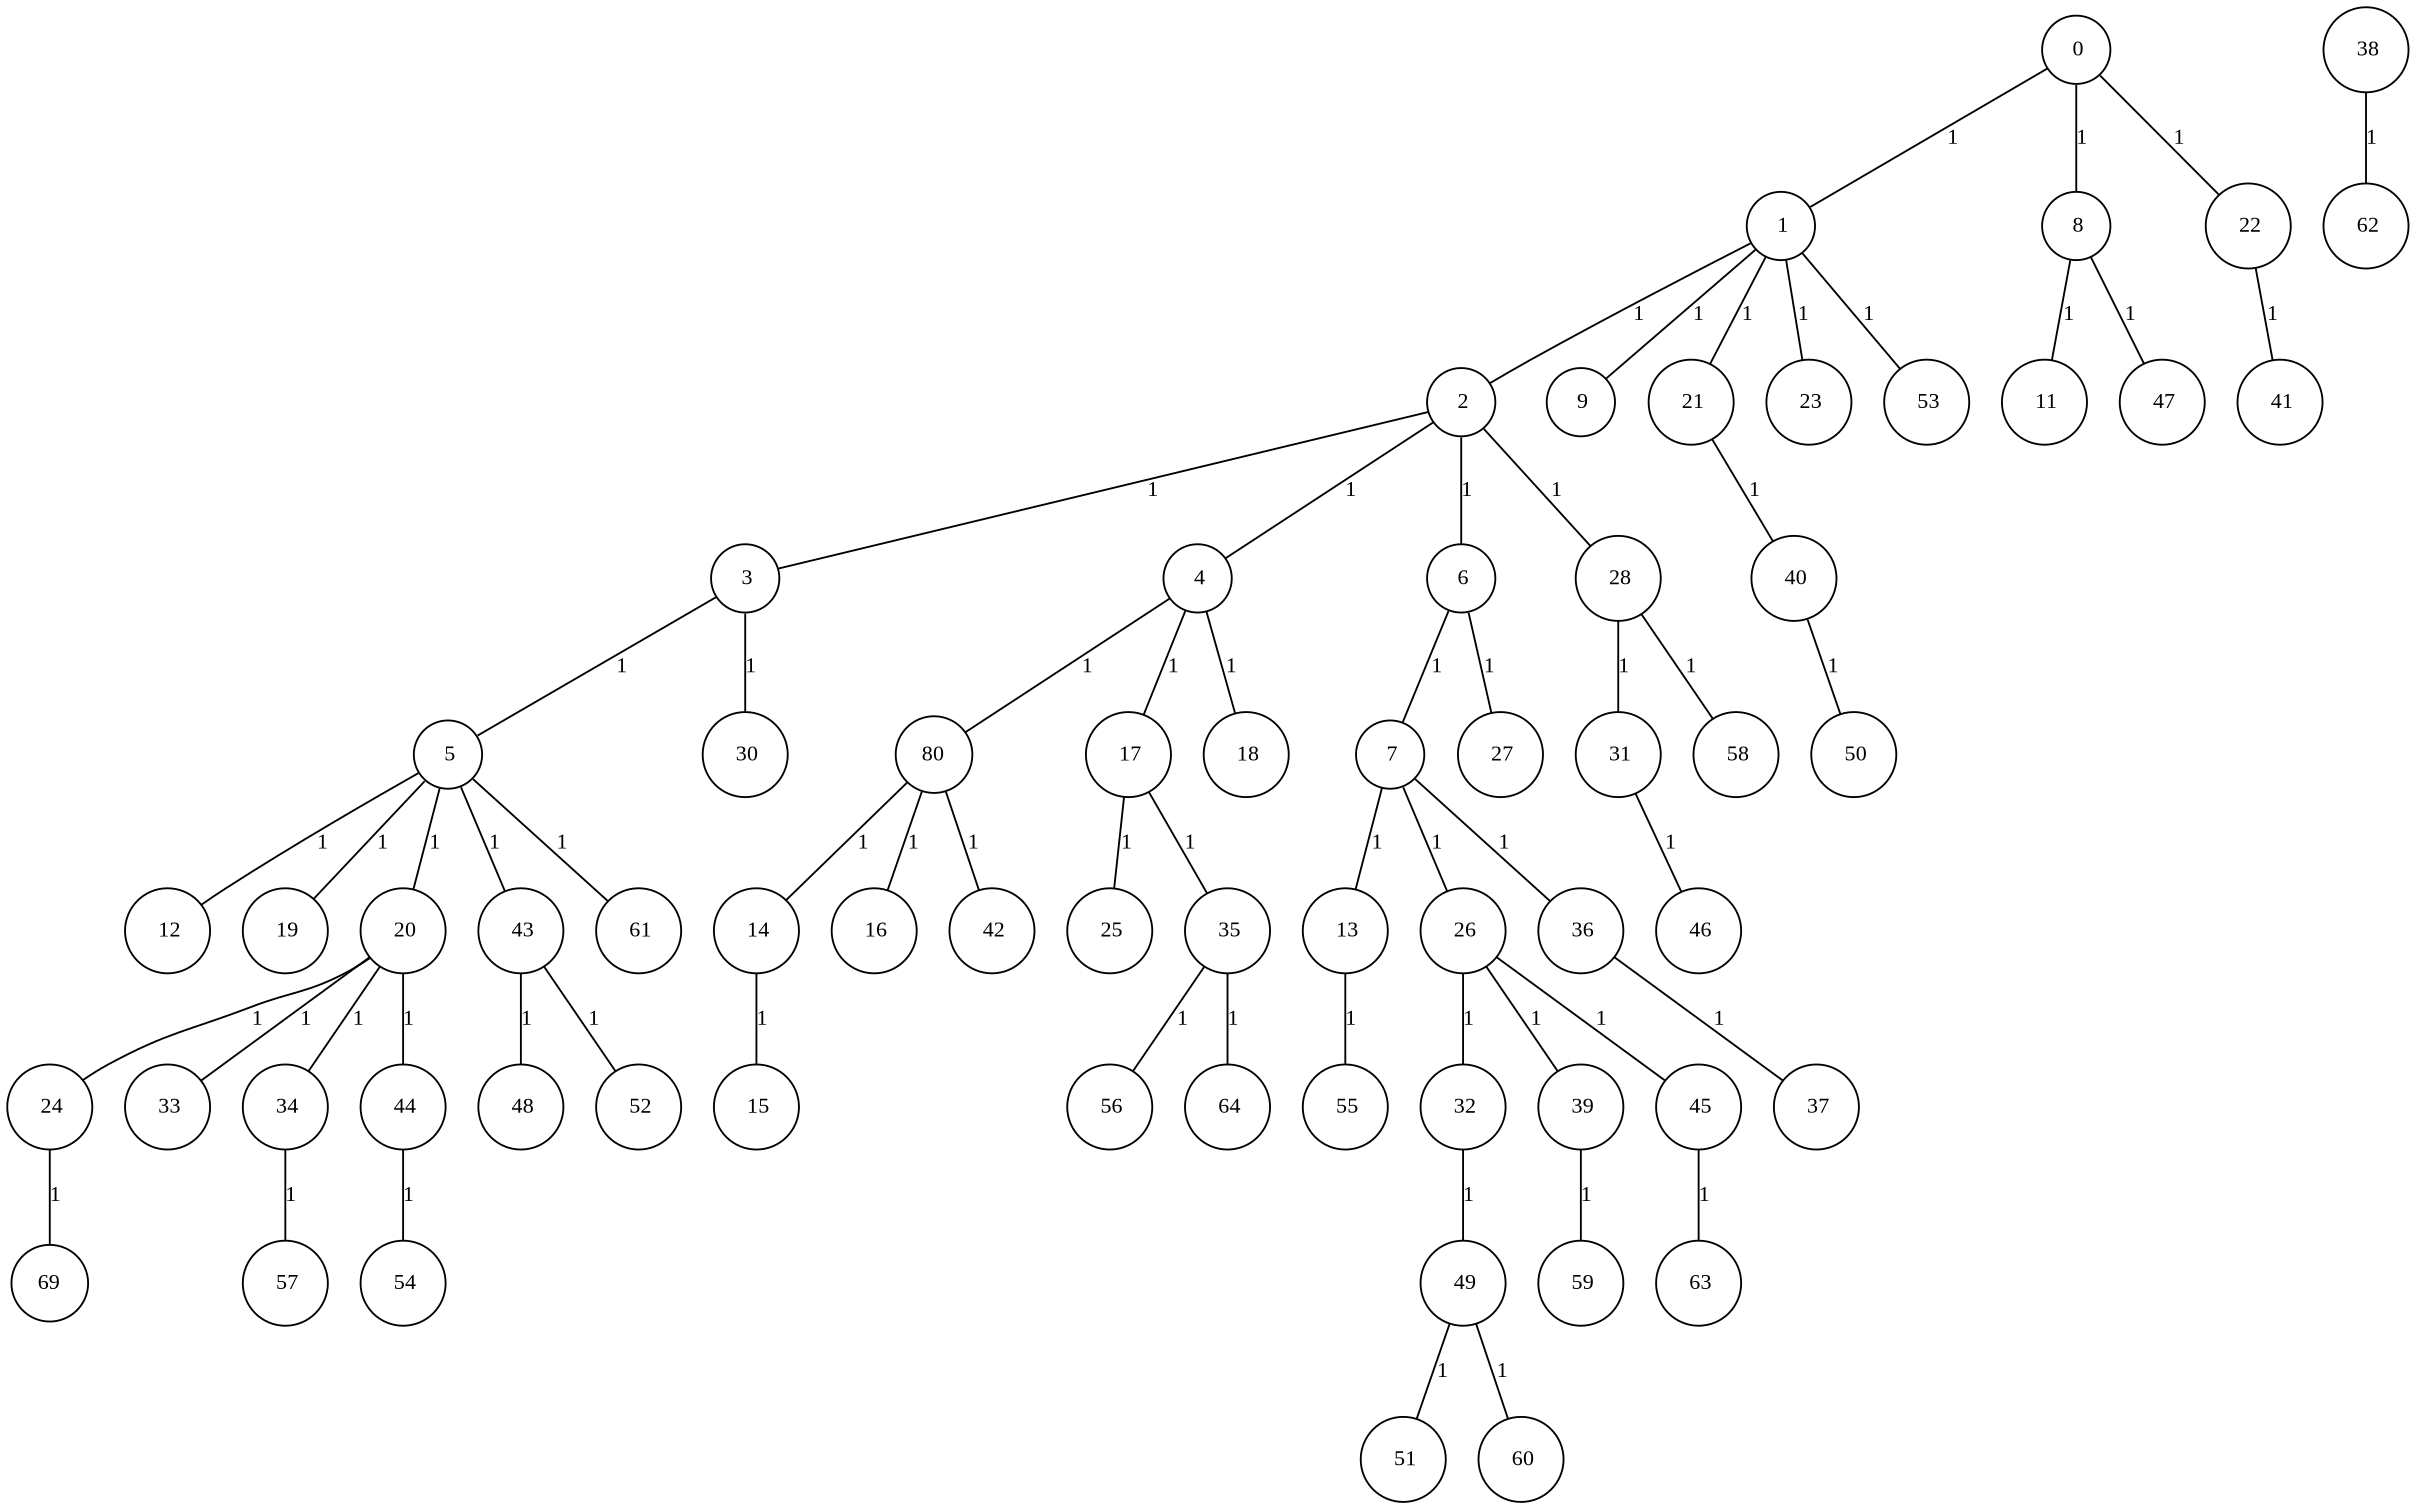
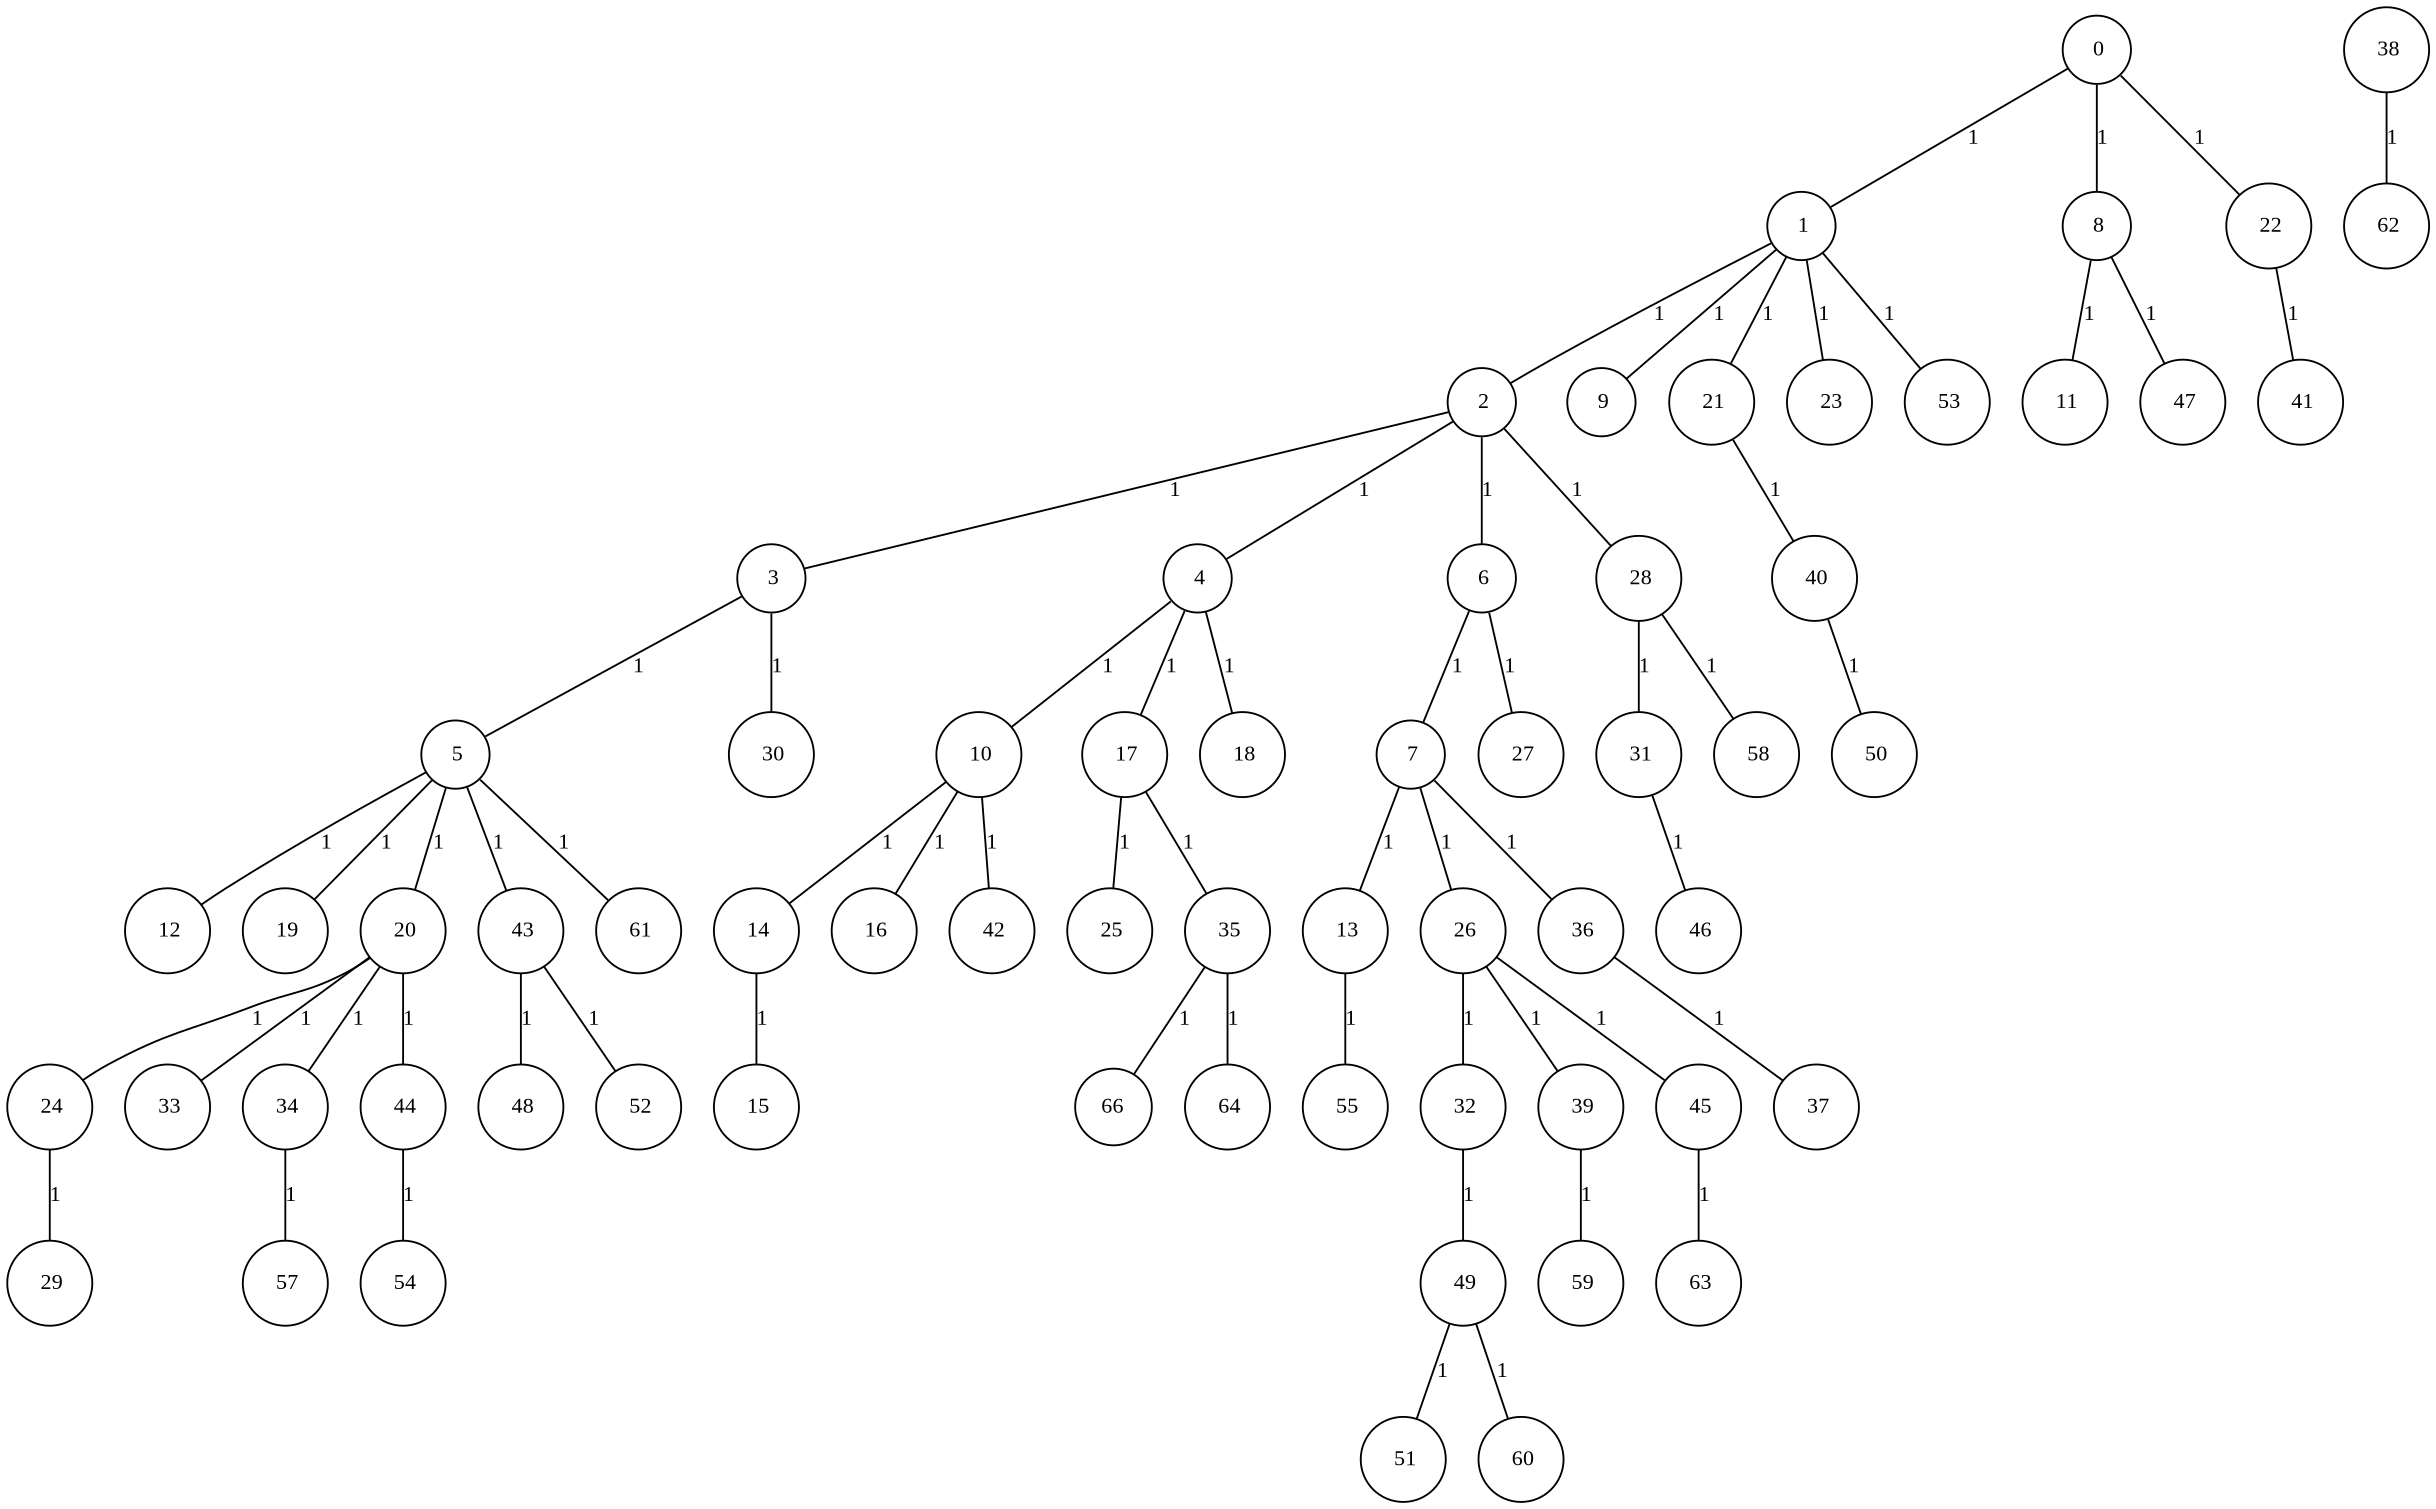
(934, 755) -> (979, 755)
(1110, 1107) -> (1113, 1107)
(50, 1283) -> (50, 1283)
